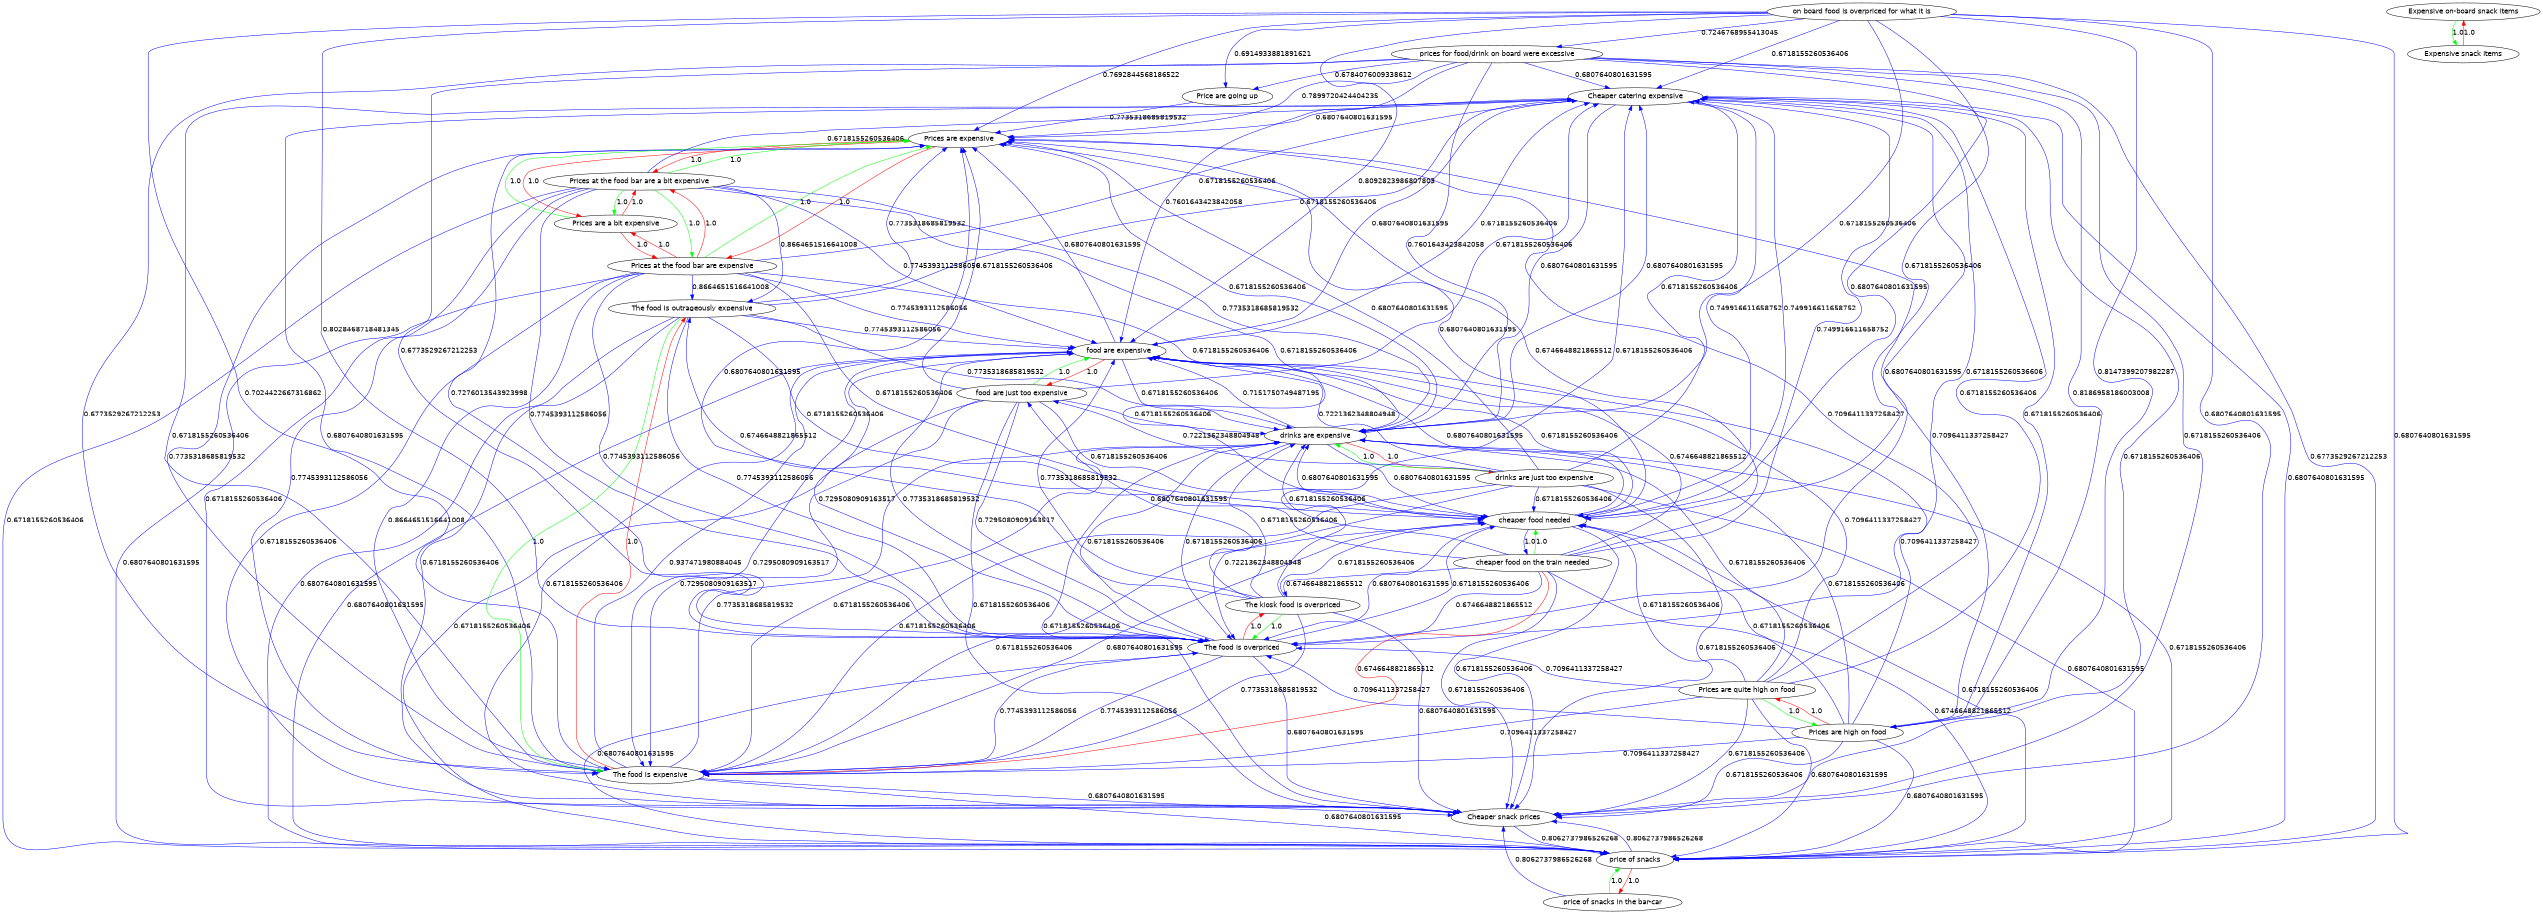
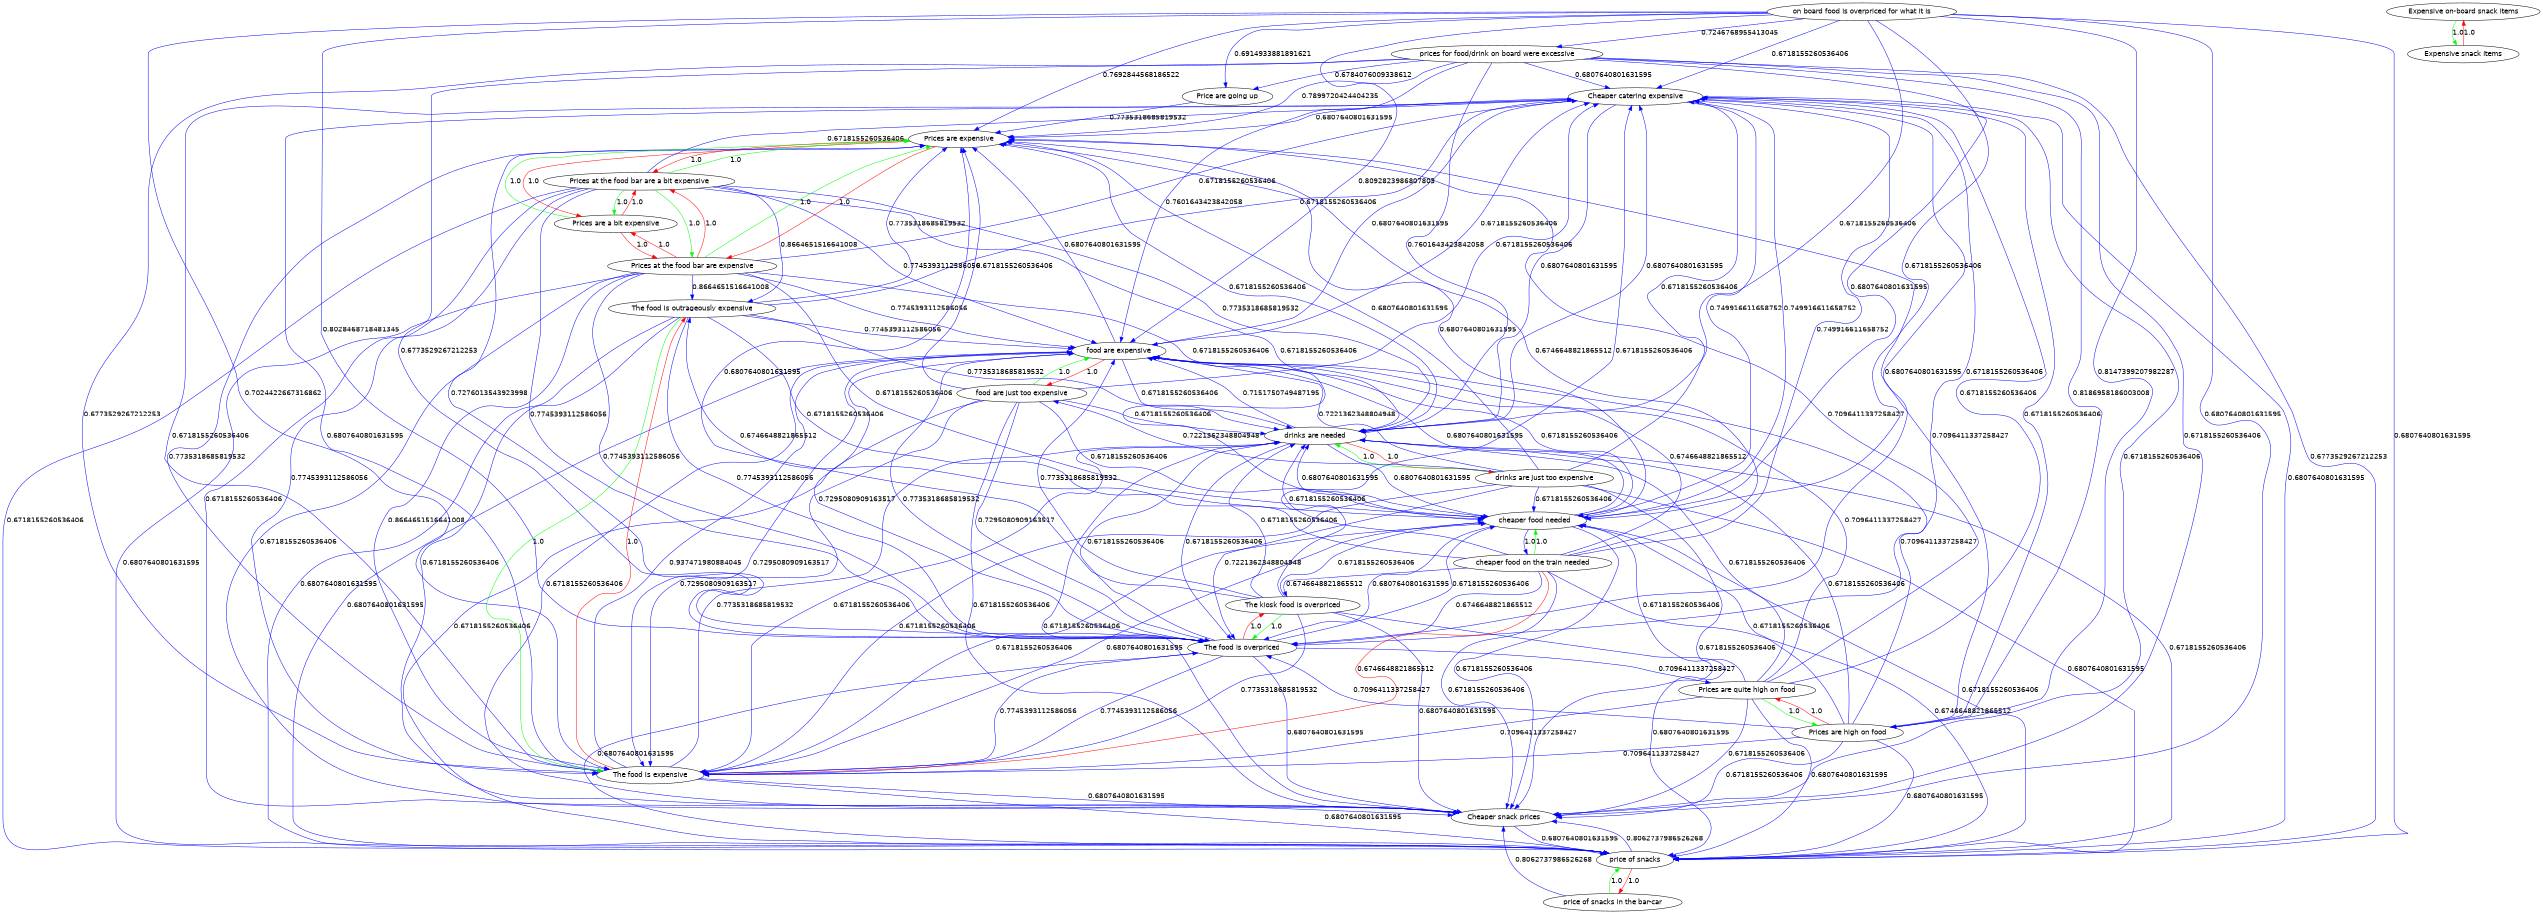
(2005, 372) -> (2005, 372)
(1315, 436) -> (1315, 436)
(1185, 513) -> (1674, 657)
(1494, 657) -> (1502, 655)
(1580, 839) -> (1580, 839)
